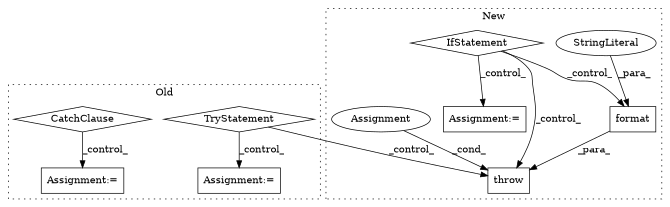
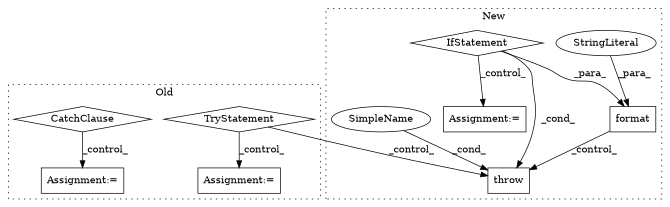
(590, 74) -> (590, 74)
(381, 119) -> (381, 119)
(558, 119) -> (558, 119)
(594, 150) -> (594, 150)
